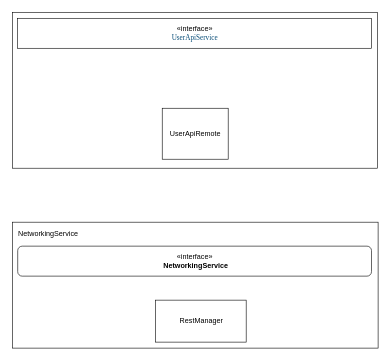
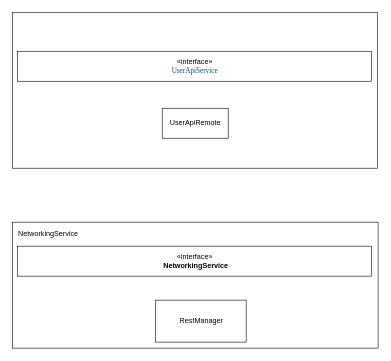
(195, 33) -> (195, 66)
(195, 134) -> (195, 123)
(195, 261) -> (195, 261)
